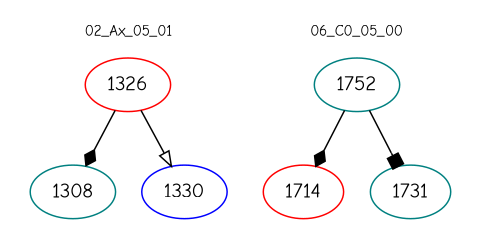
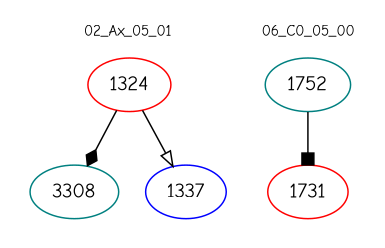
(128, 85) -> (129, 85)
(73, 192) -> (74, 192)
(184, 192) -> (186, 192)
(303, 192) -> none
(411, 192) -> (308, 192)
